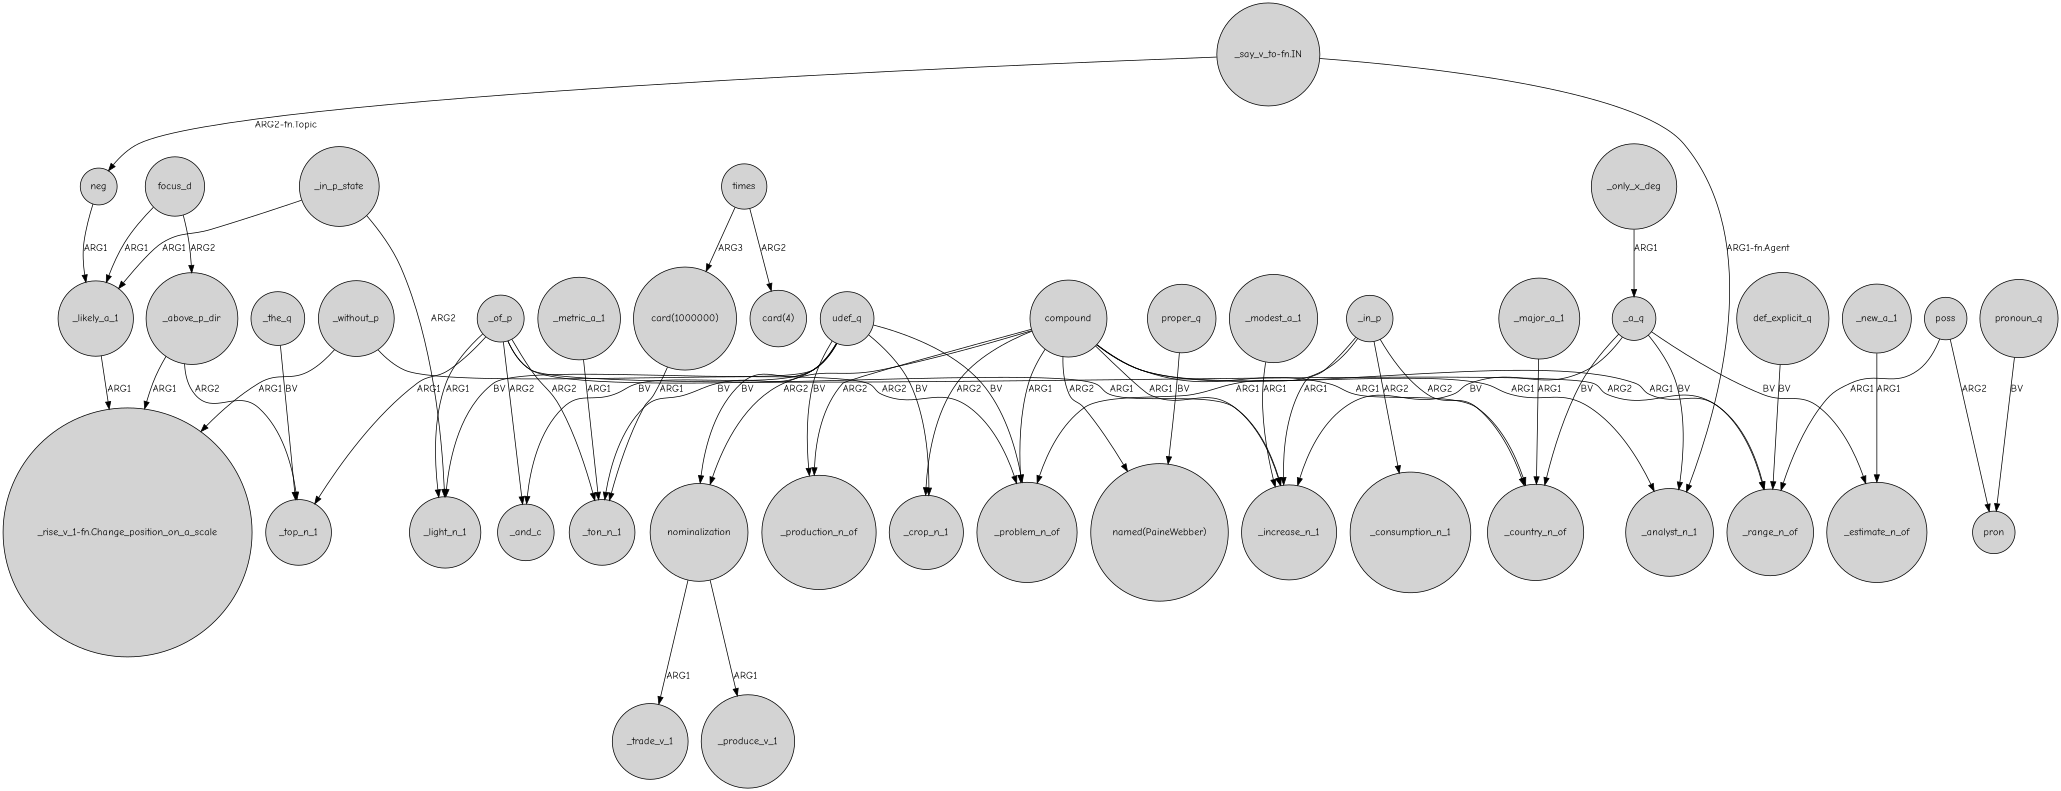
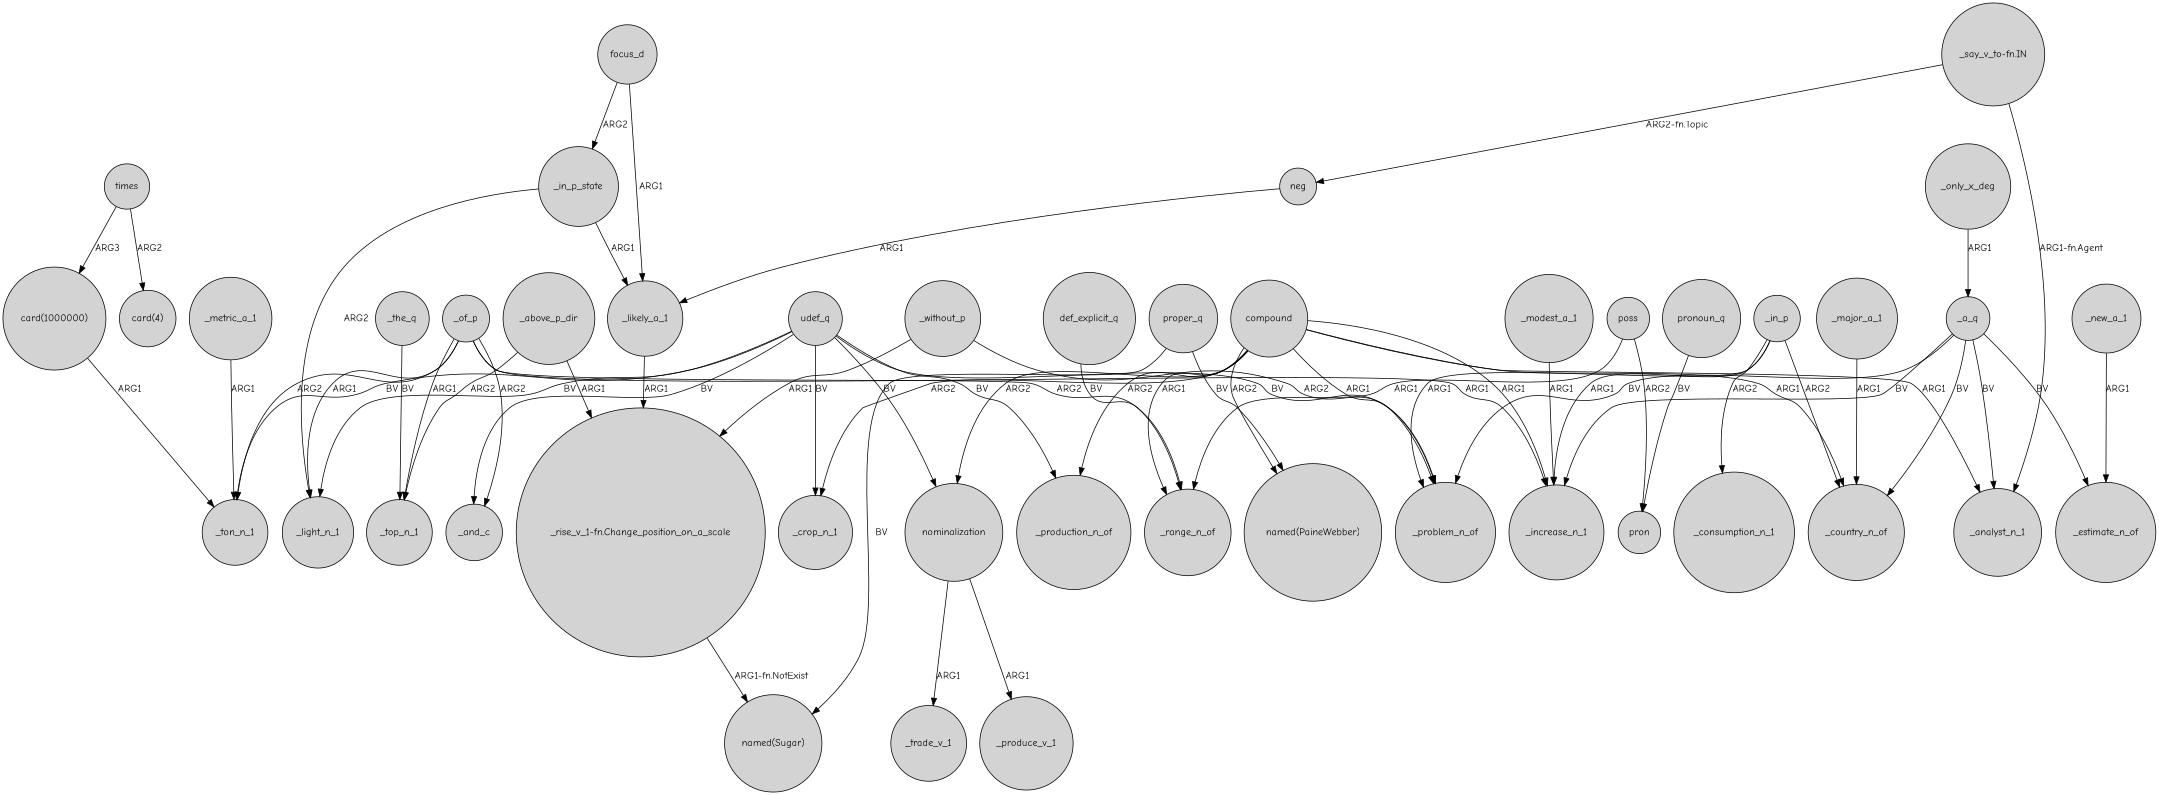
(189, 240) -> (606, 112)
none -> (1634, 382)
none -> (773, 743)
